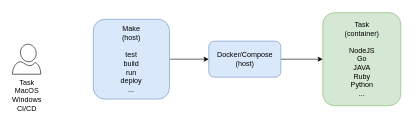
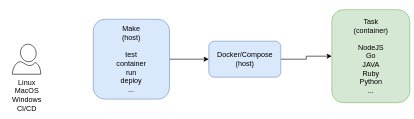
(131, 59) -> (131, 59)
(362, 59) -> (371, 56)
(27, 96) -> (27, 96)
